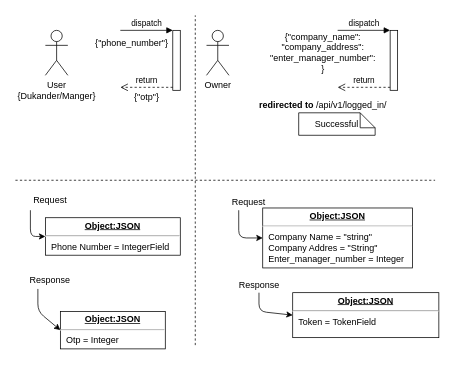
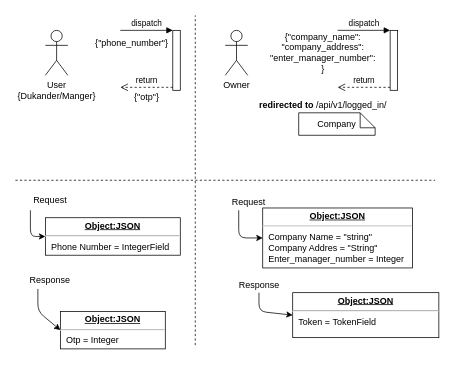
(218, 53) -> (237, 53)
(337, 124) -> (337, 124)
